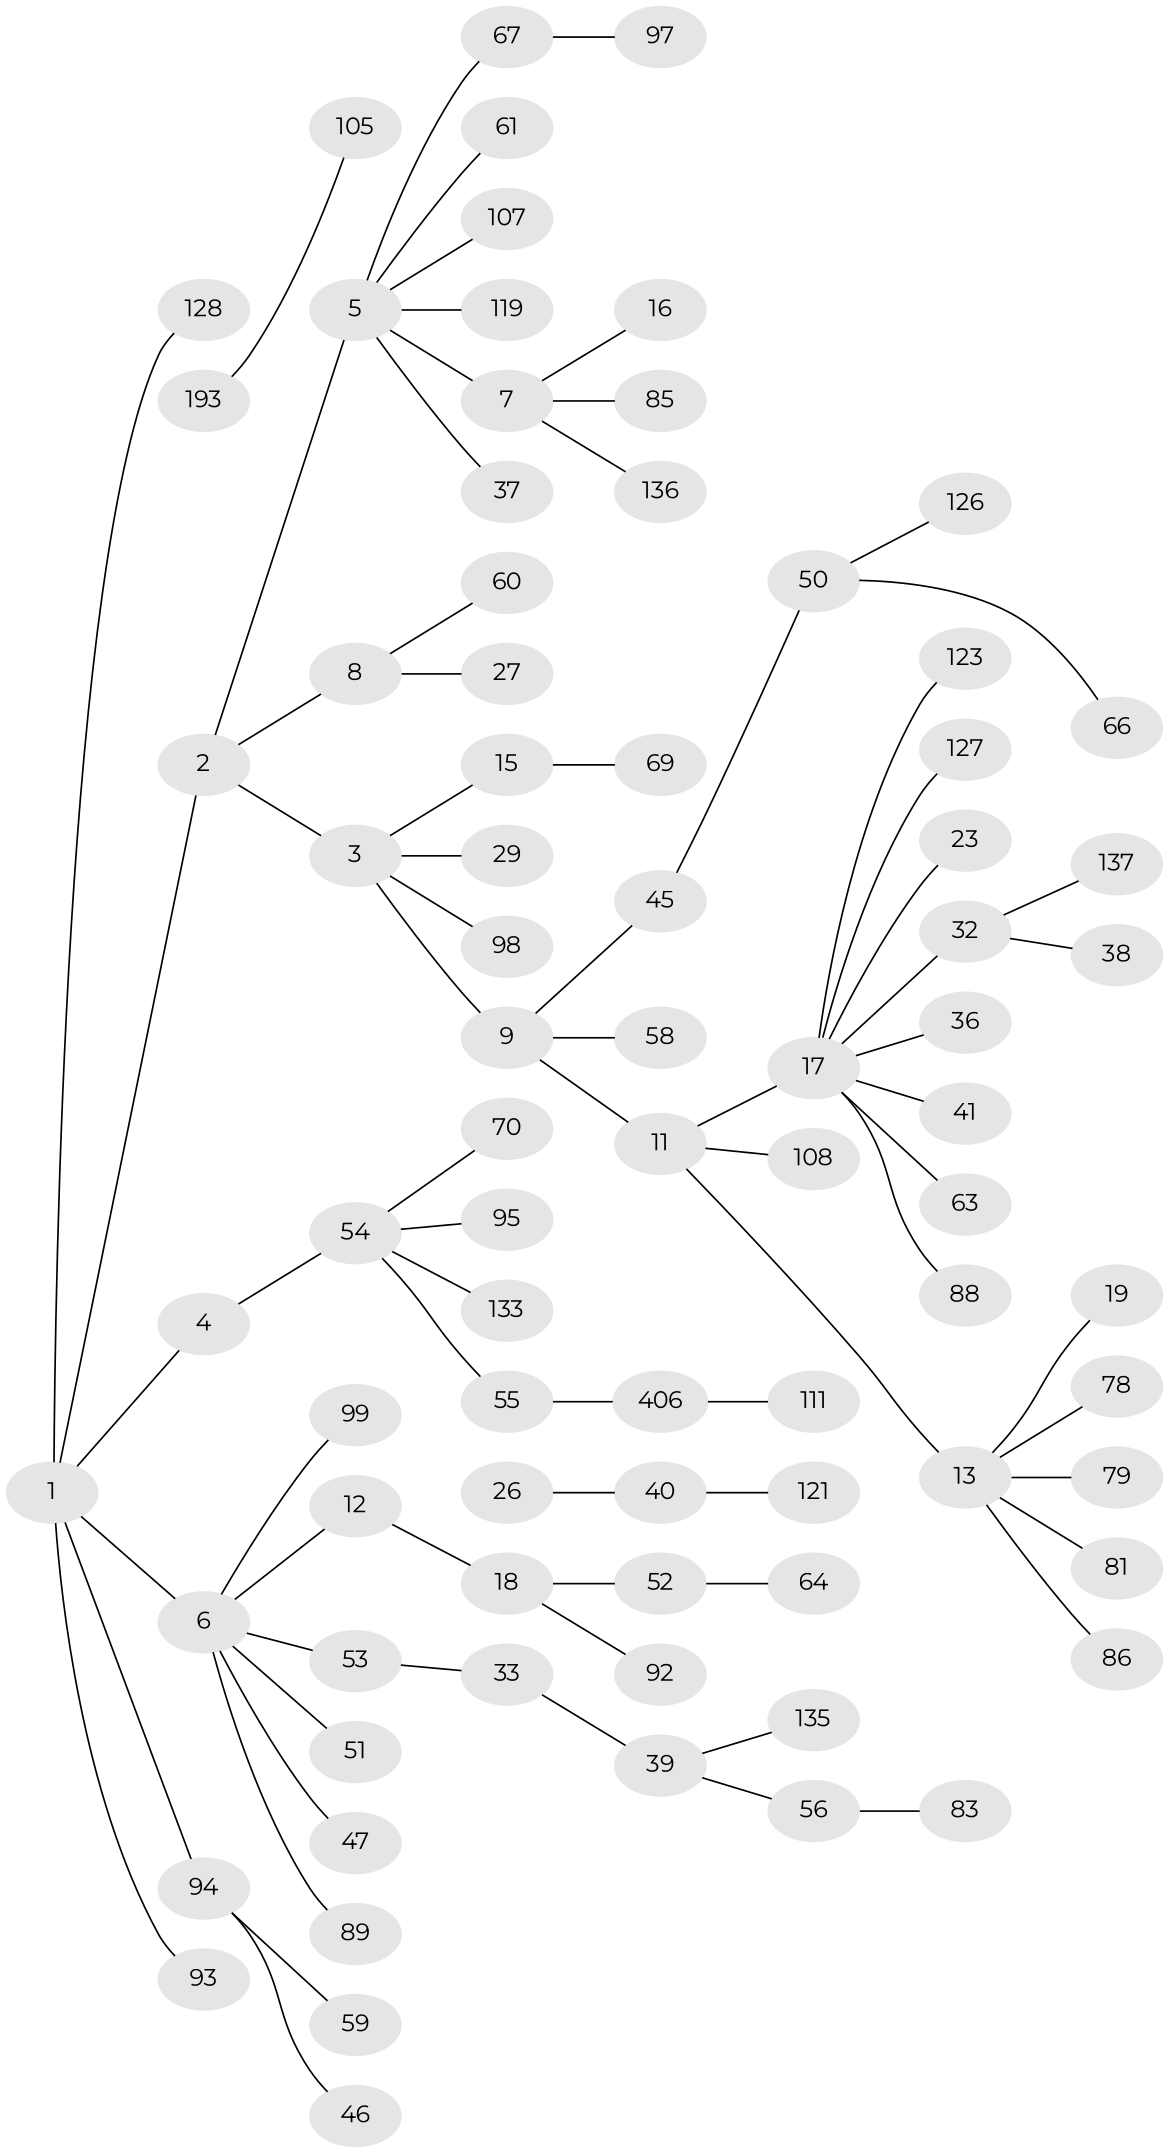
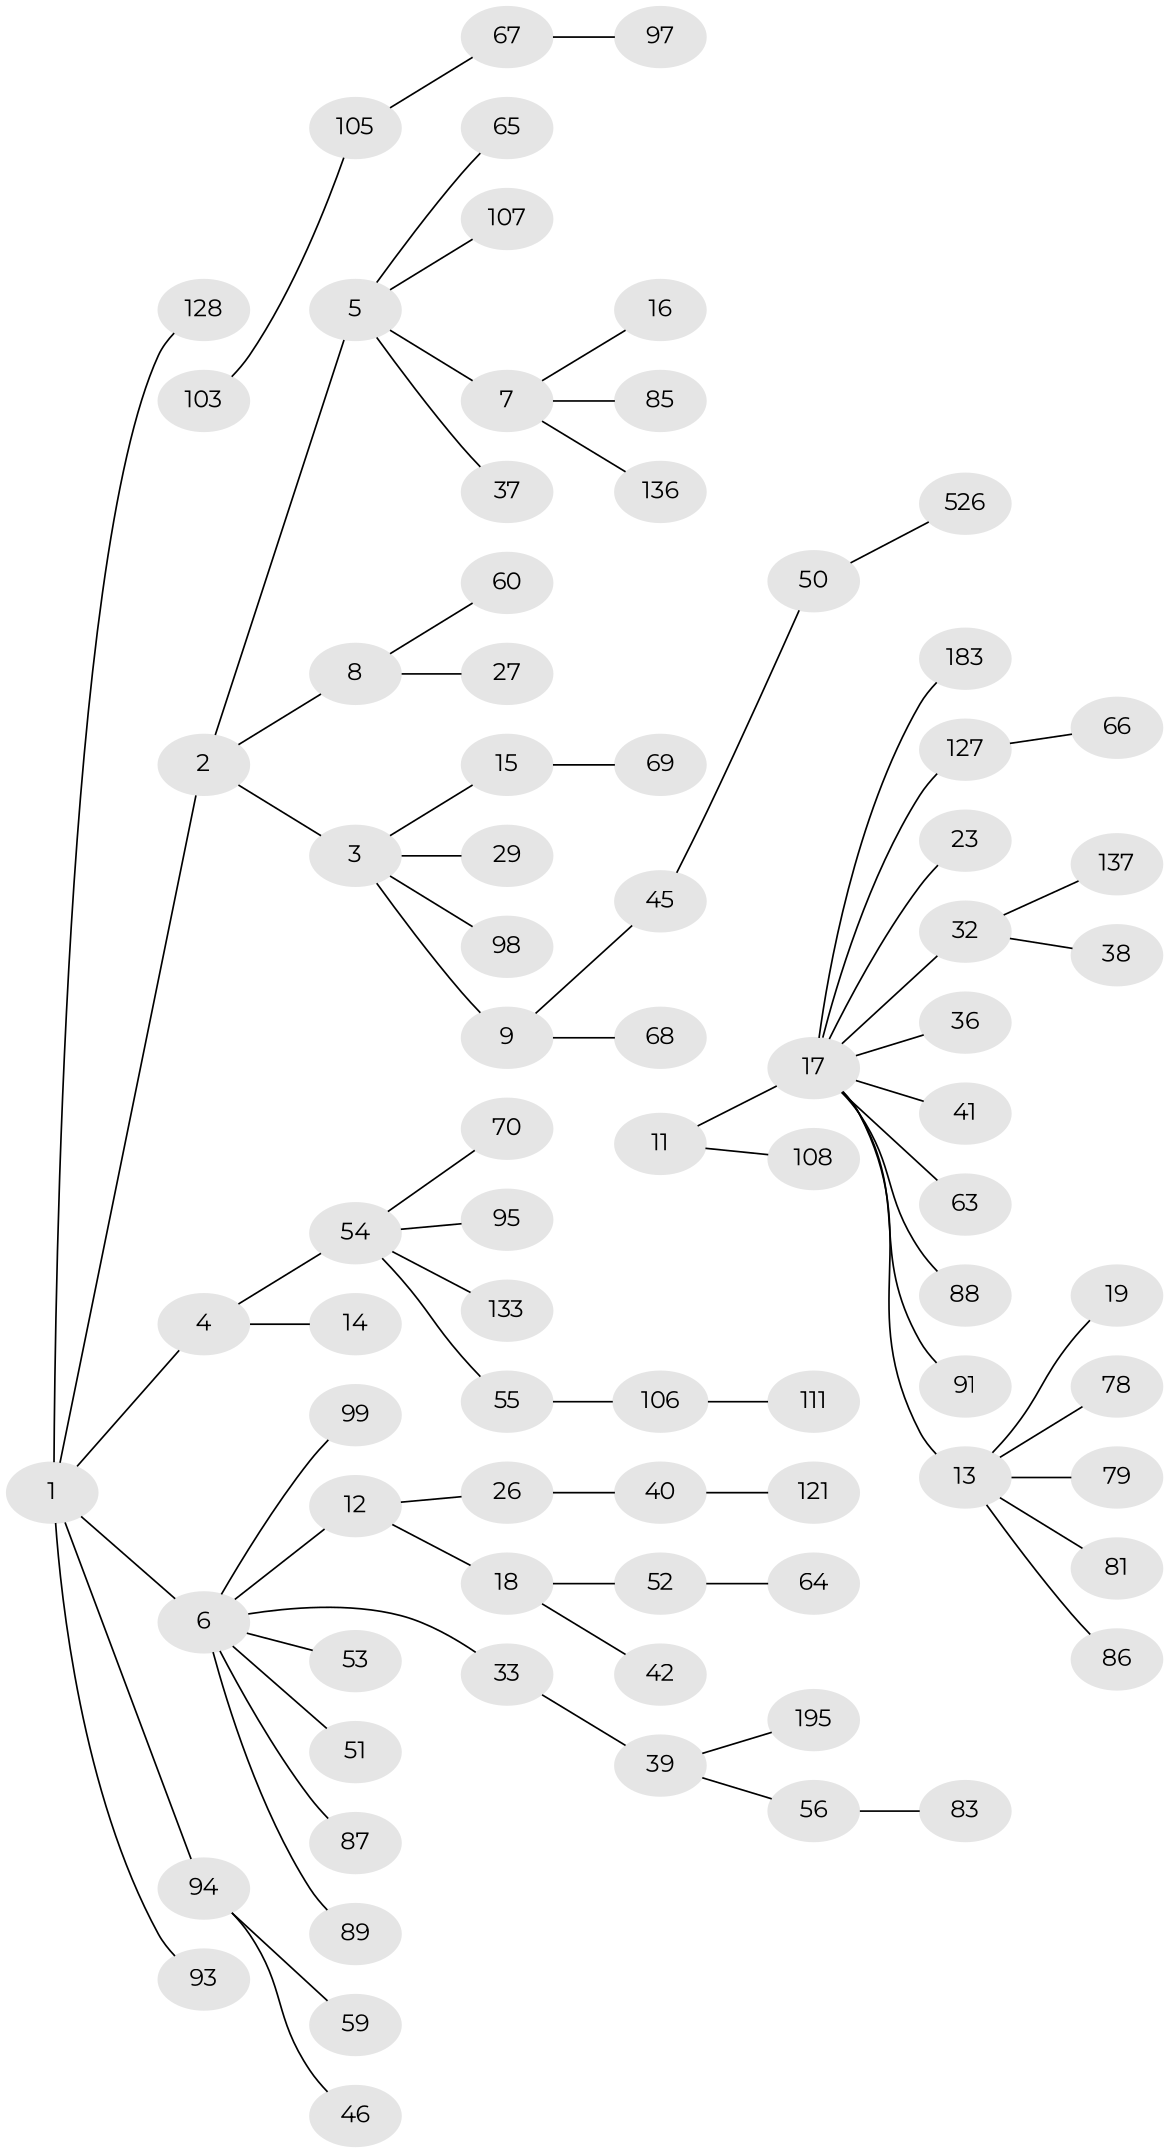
(507, 128) -> (507, 128)
(414, 166) -> (431, 83)
(507, 310) -> none
(204, 401) -> (204, 401)
(965, 504) -> (965, 504)
(996, 606) -> (1041, 739)
(965, 659) -> (965, 659)
(660, 1038) -> (660, 1038)
(584, 1091) -> none
(816, 1307) -> (889, 1302)
none -> (355, 1324)
none -> (965, 1387)
(660, 1402) -> (660, 1402)
none -> (431, 1499)
(431, 1668) -> (366, 1610)
(660, 1675) -> (660, 1675)
(814, 1720) -> (814, 1720)
(355, 1843) -> (355, 1843)
